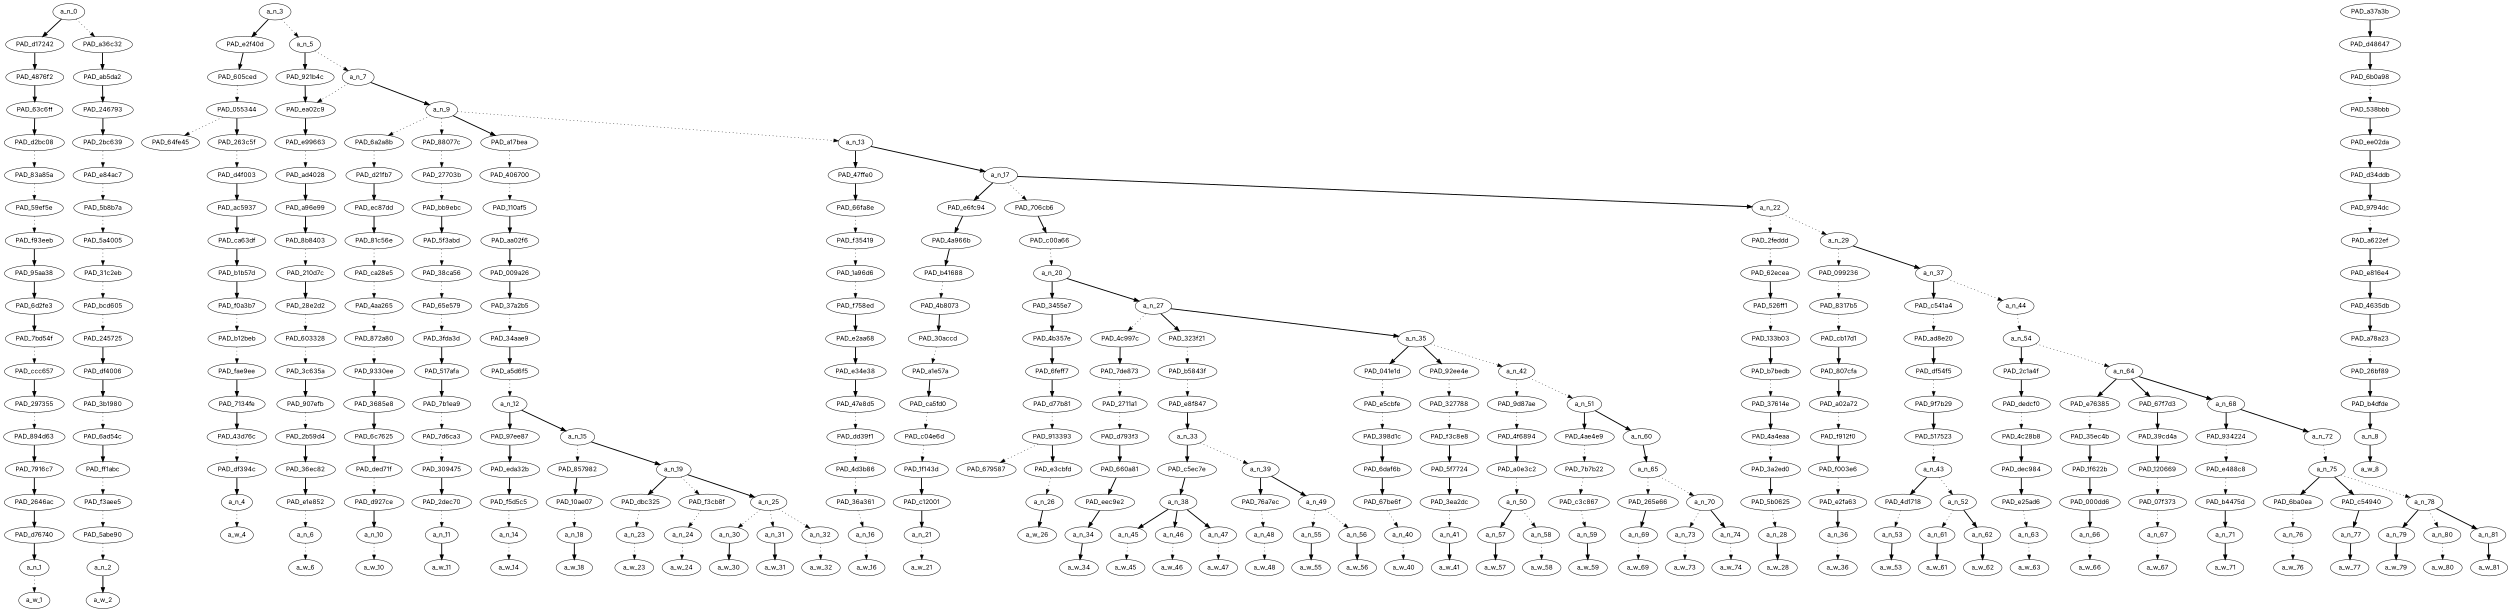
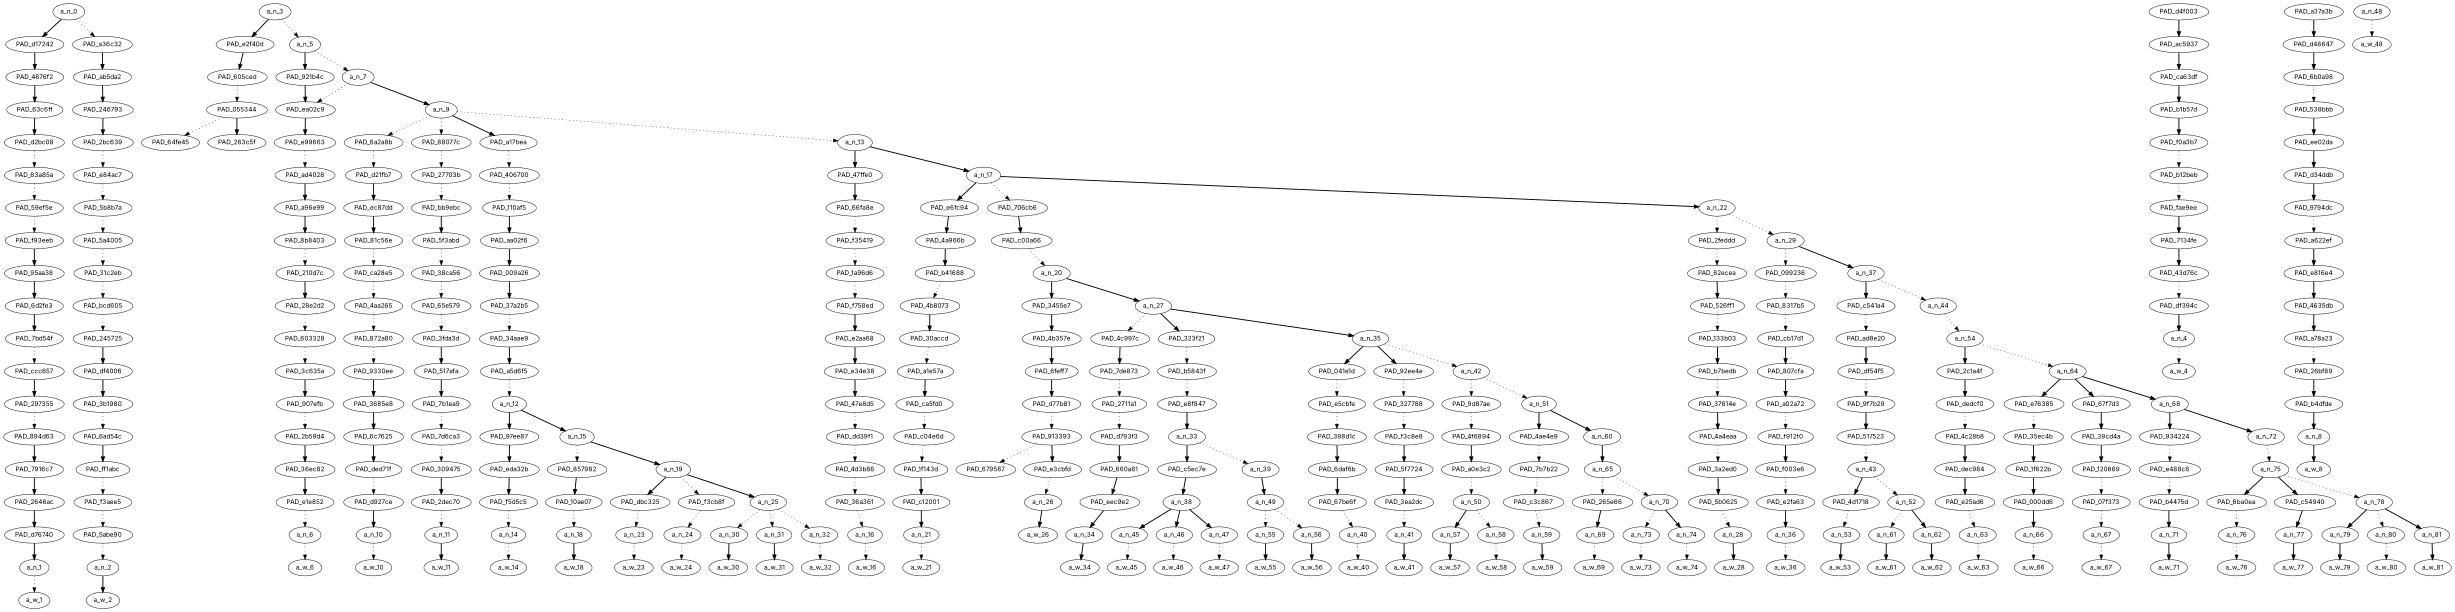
(237, 157) -> none
(1261, 502) -> none
